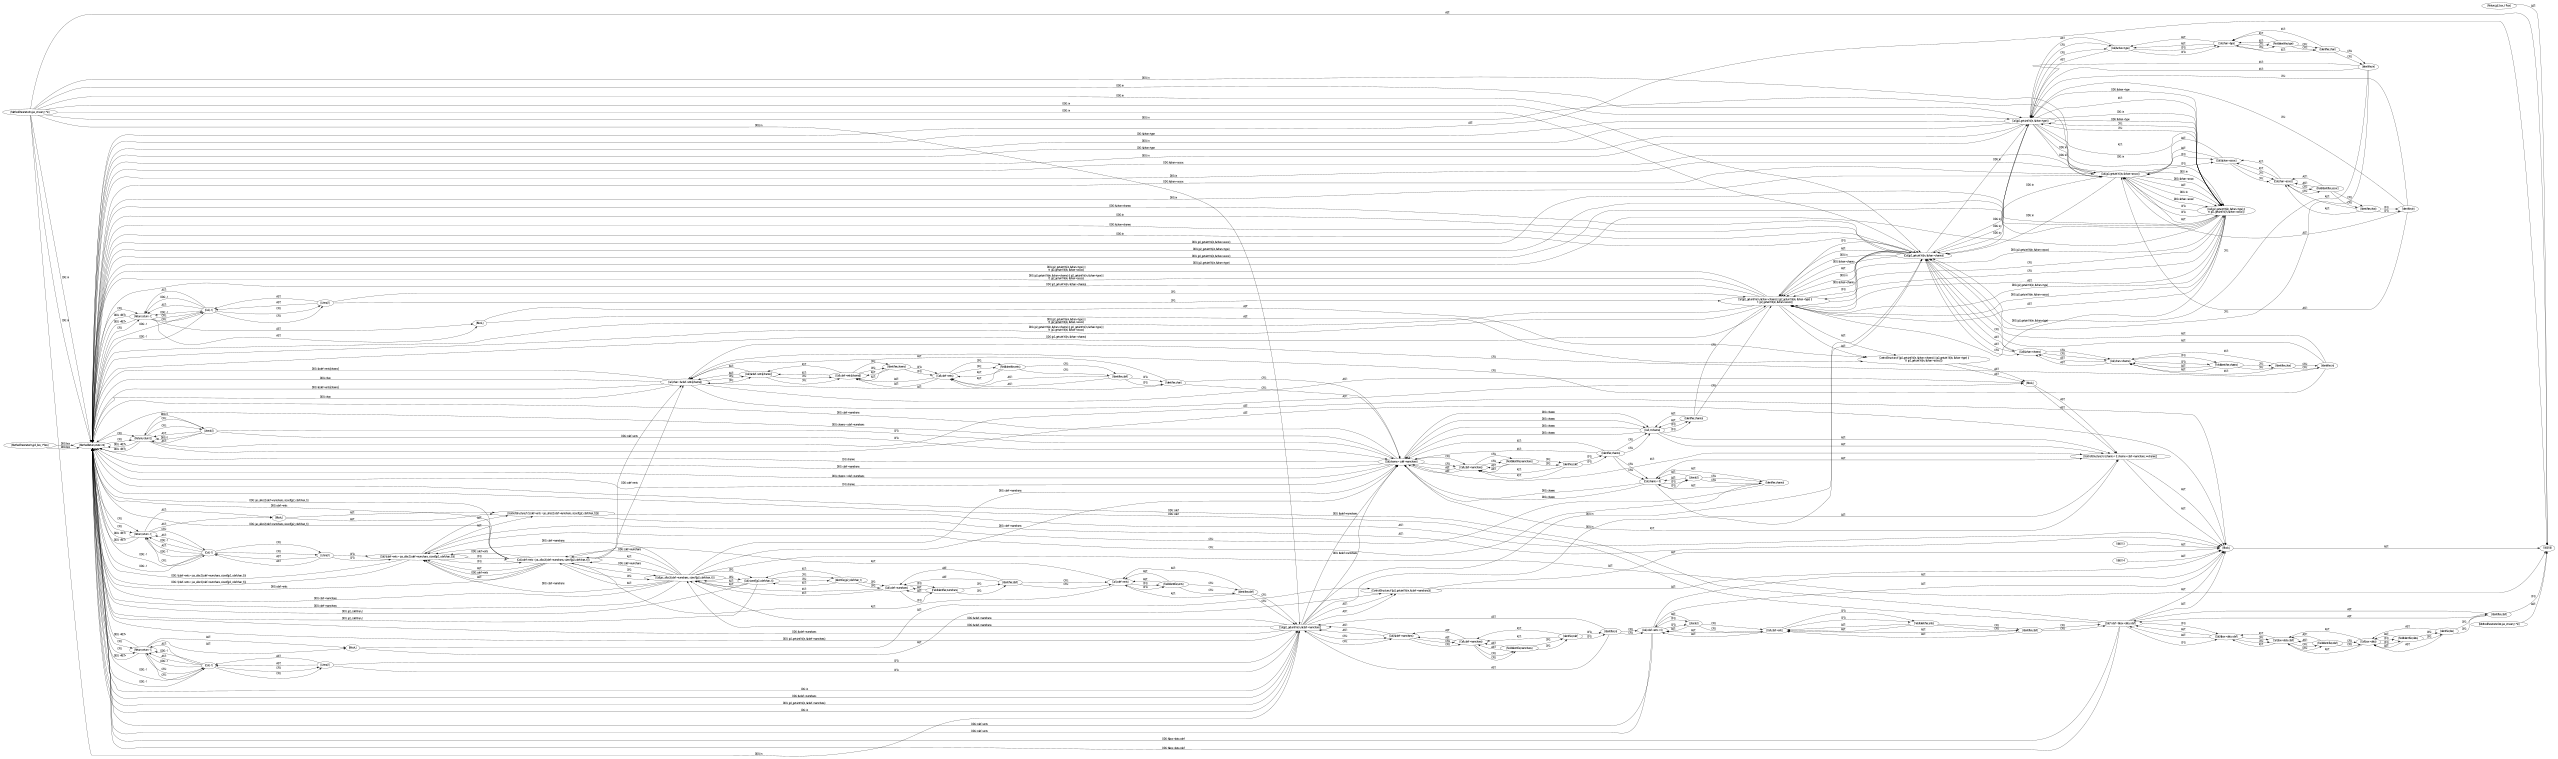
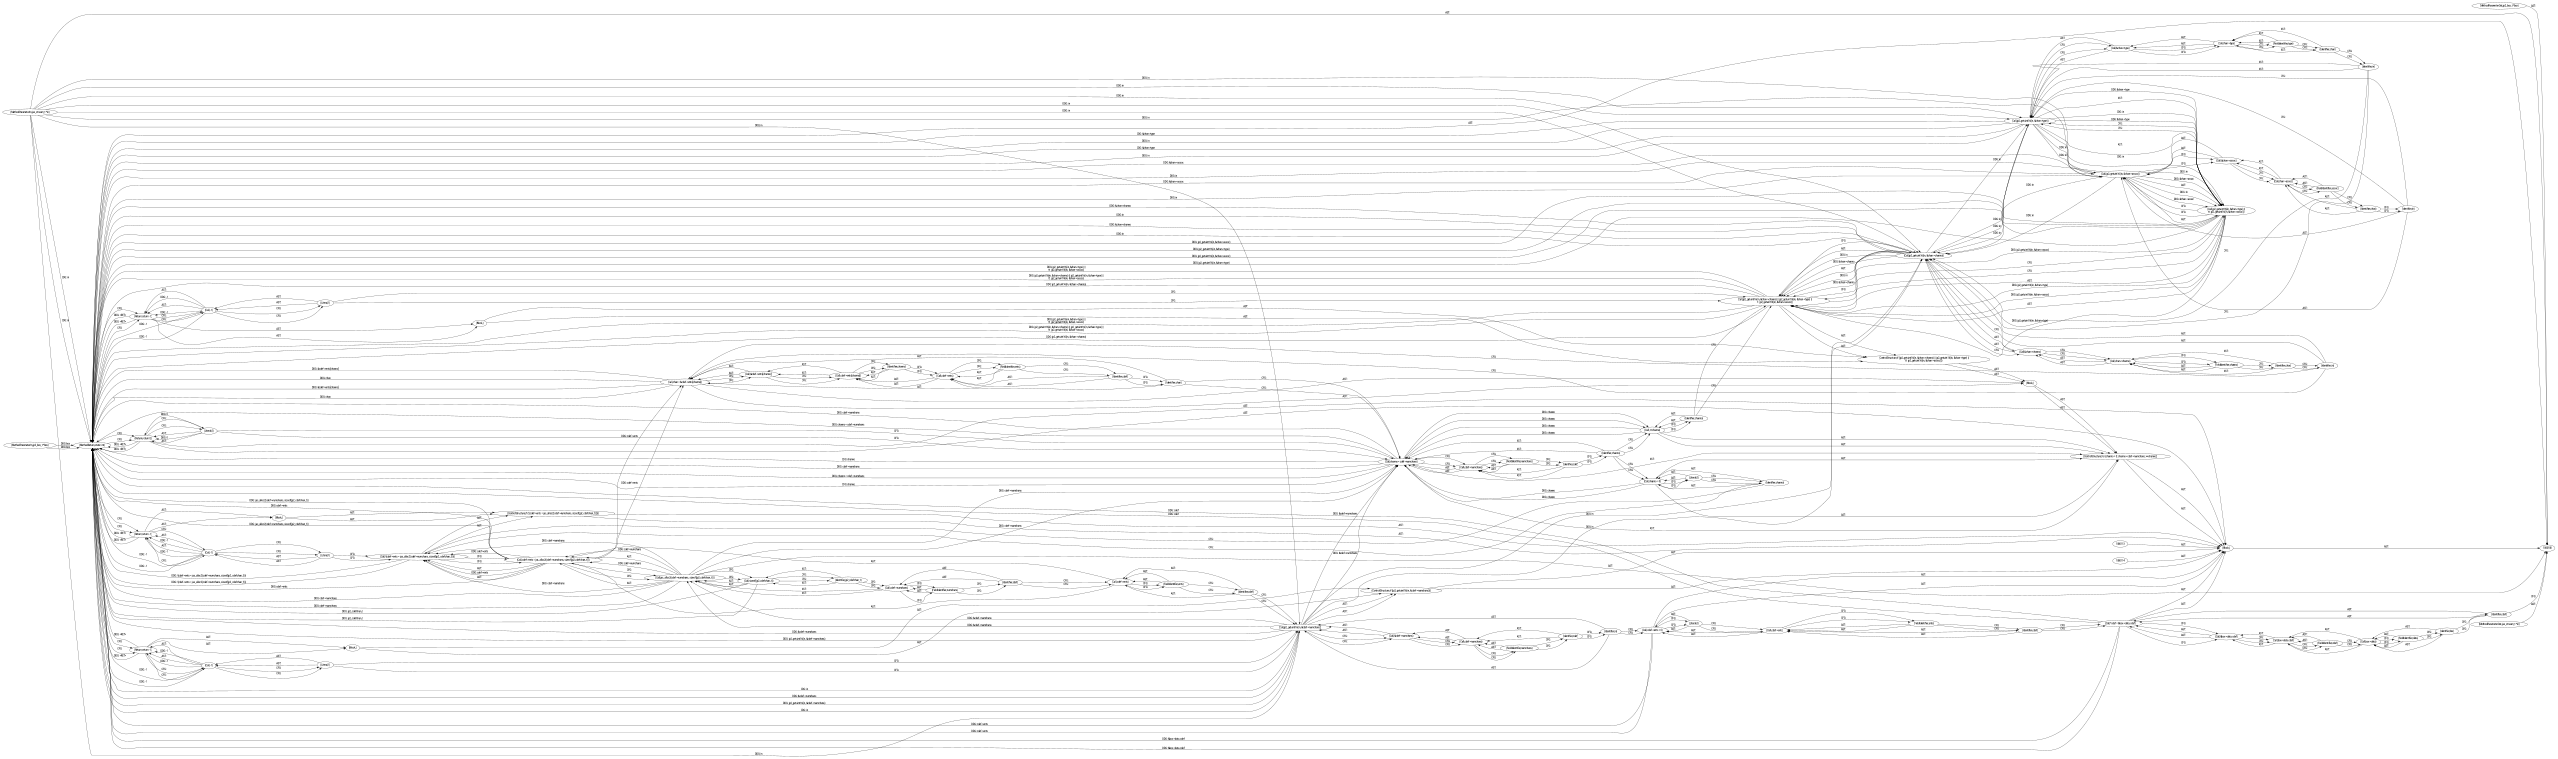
(2499, 6) -> (2499, 6)
